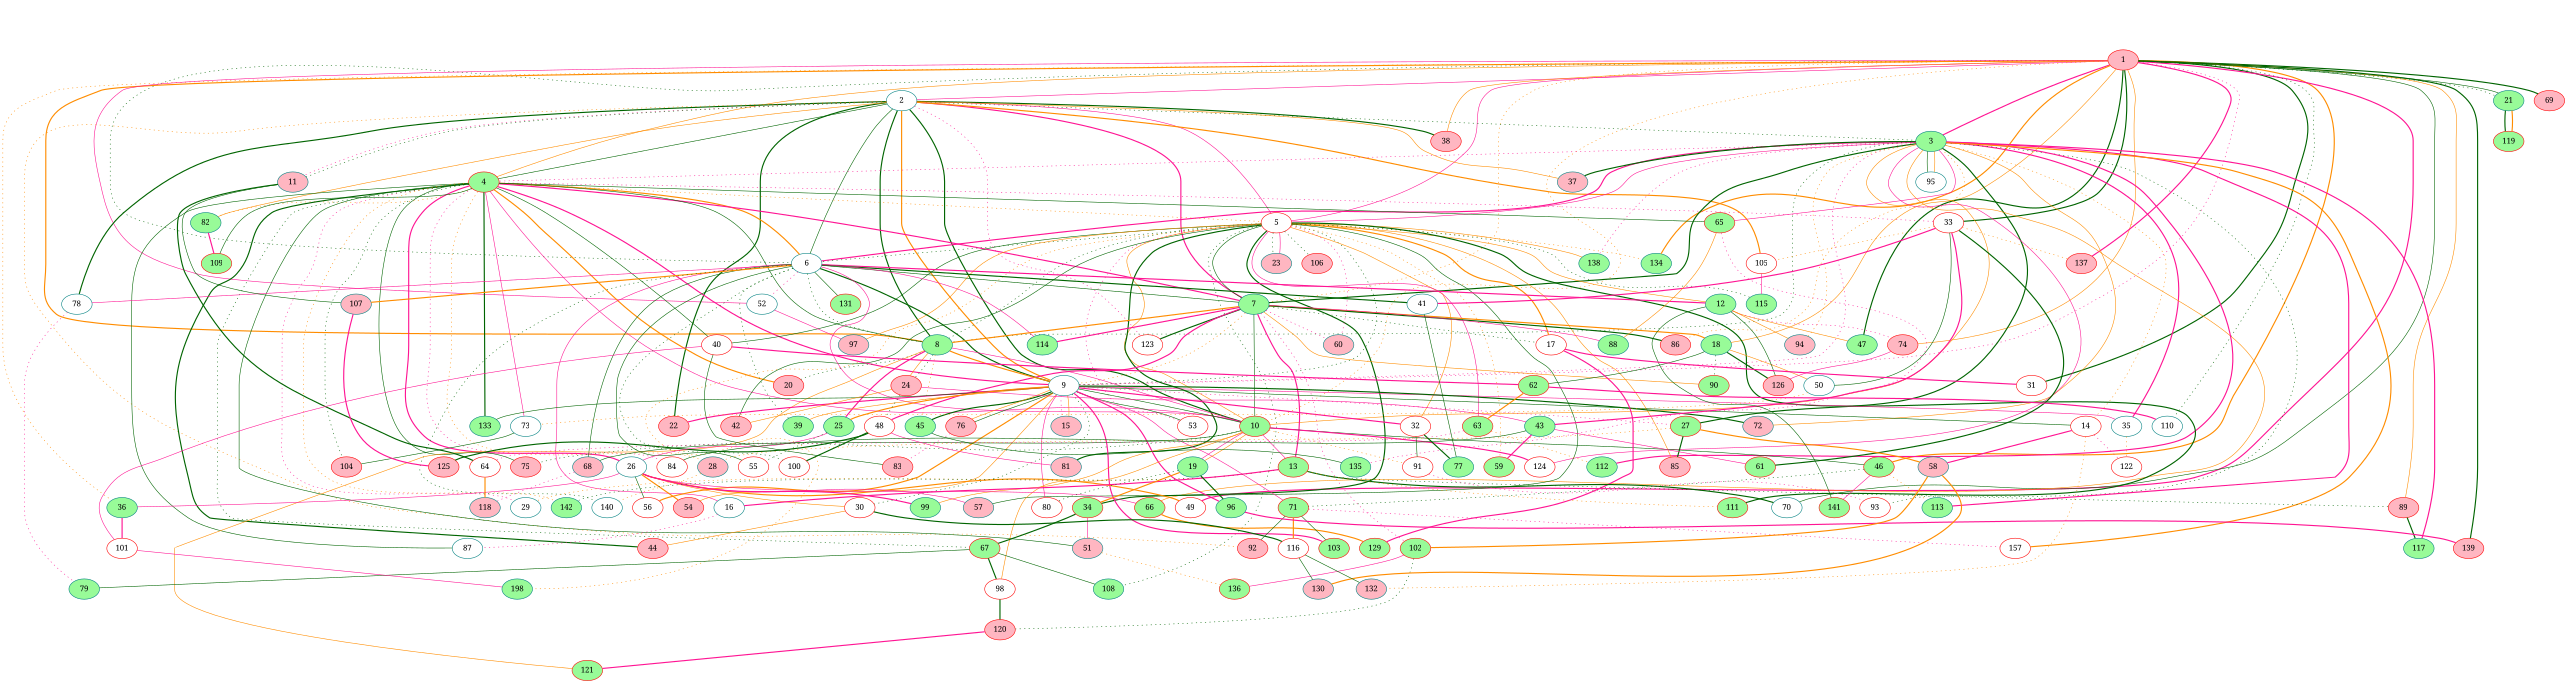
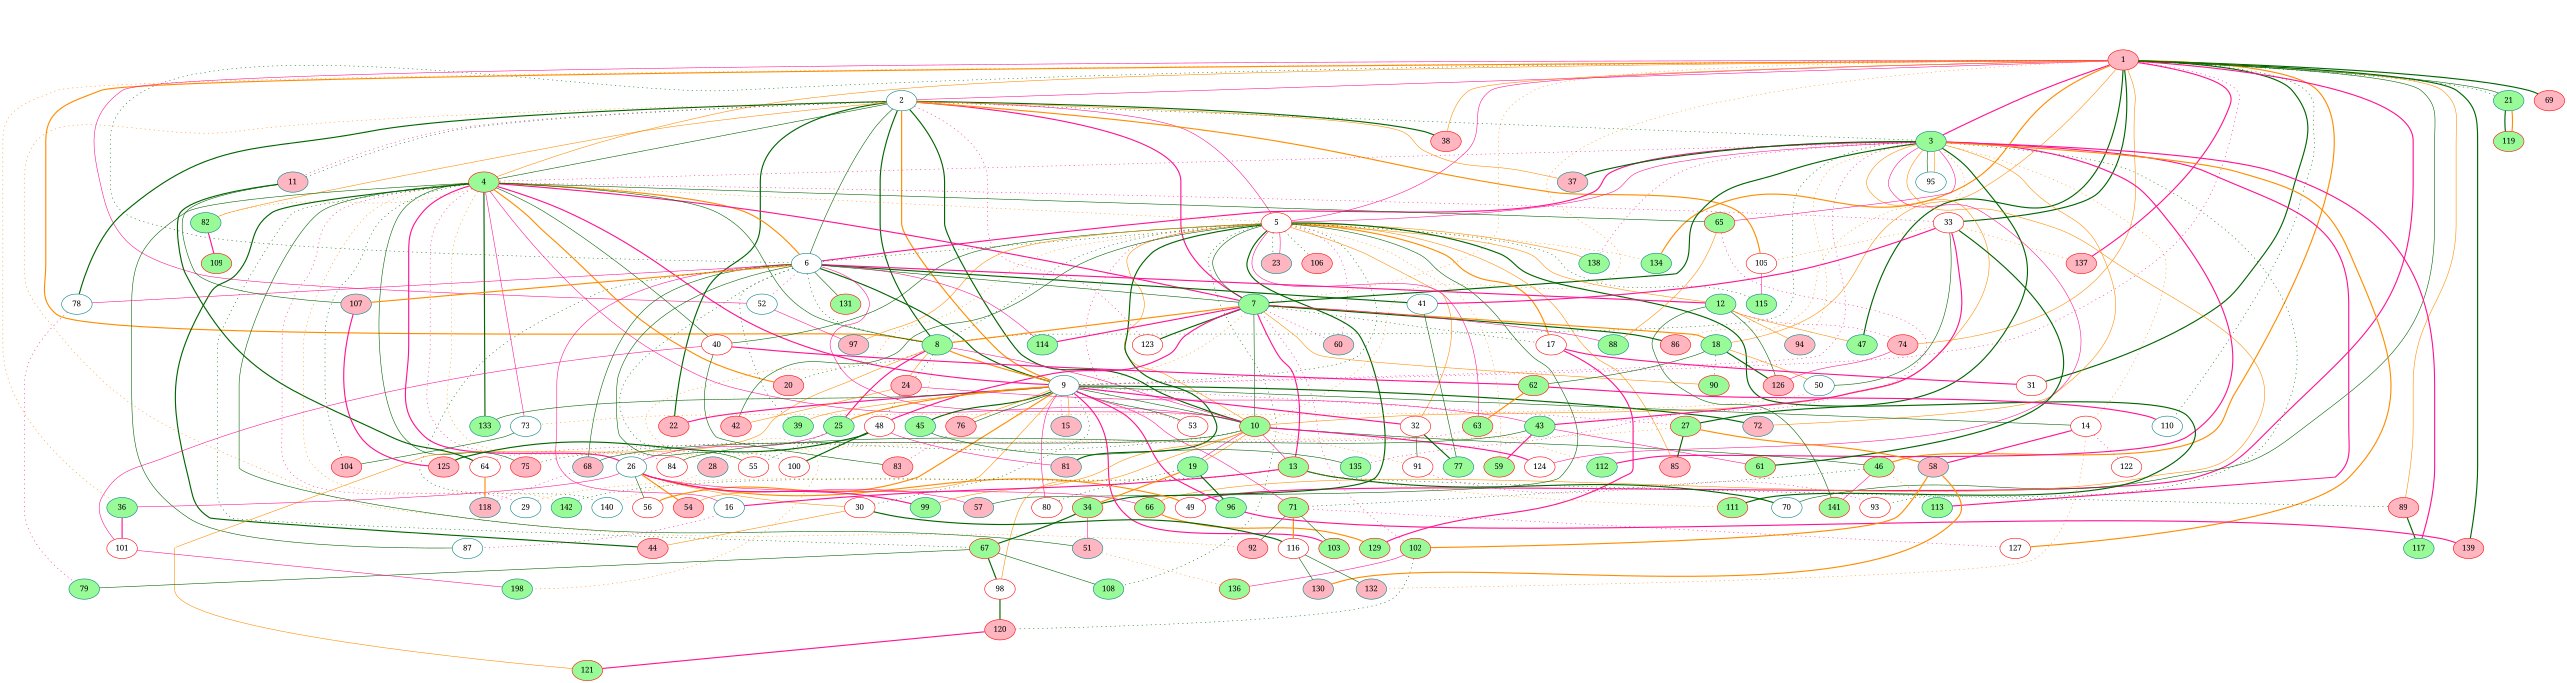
(335, 198) -> none
(2127, 426) -> none
(2015, 548) -> (2015, 548)
